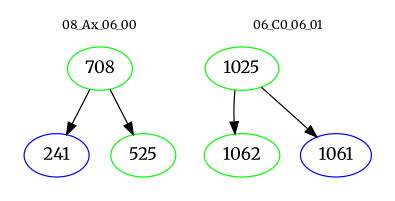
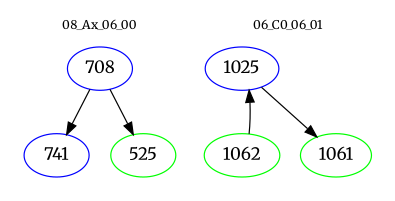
(100, 69) -> (100, 69)
(242, 69) -> (242, 69)
(234, 106) -> (250, 118)
(57, 155) -> (57, 155)
(336, 155) -> (336, 155)
